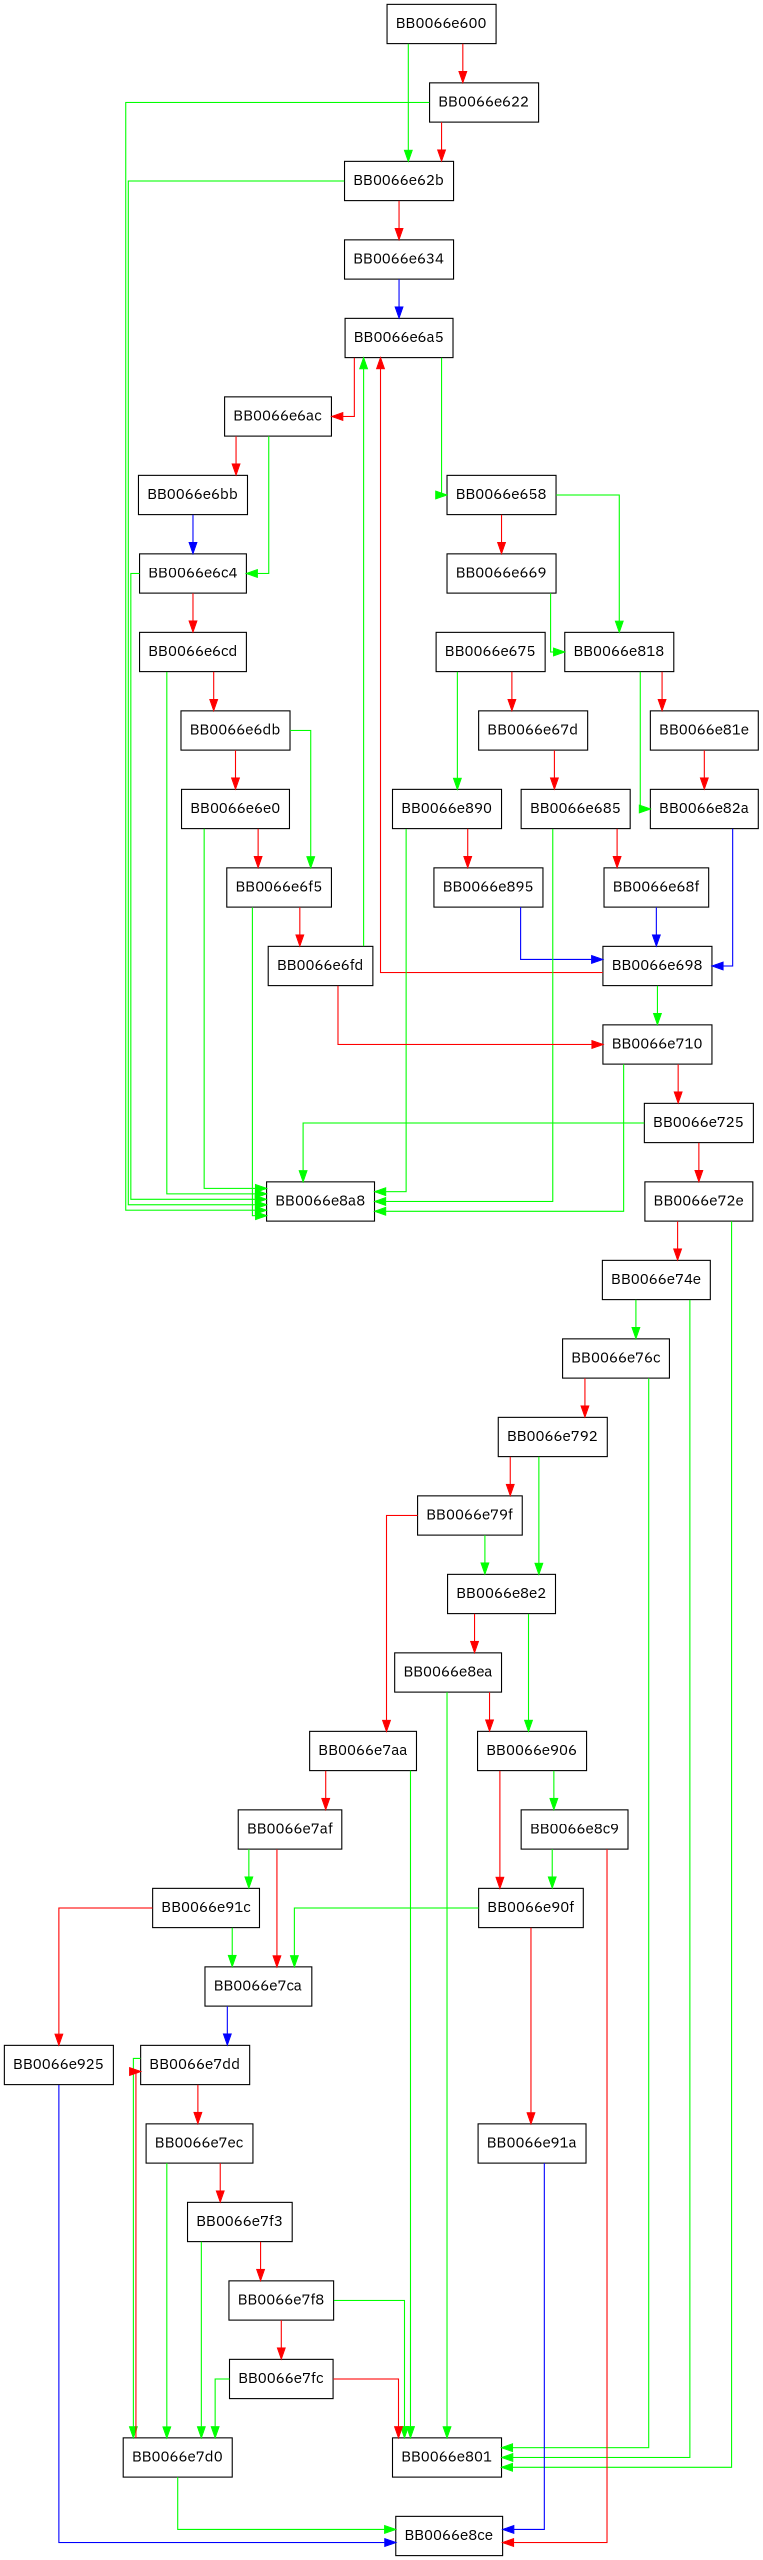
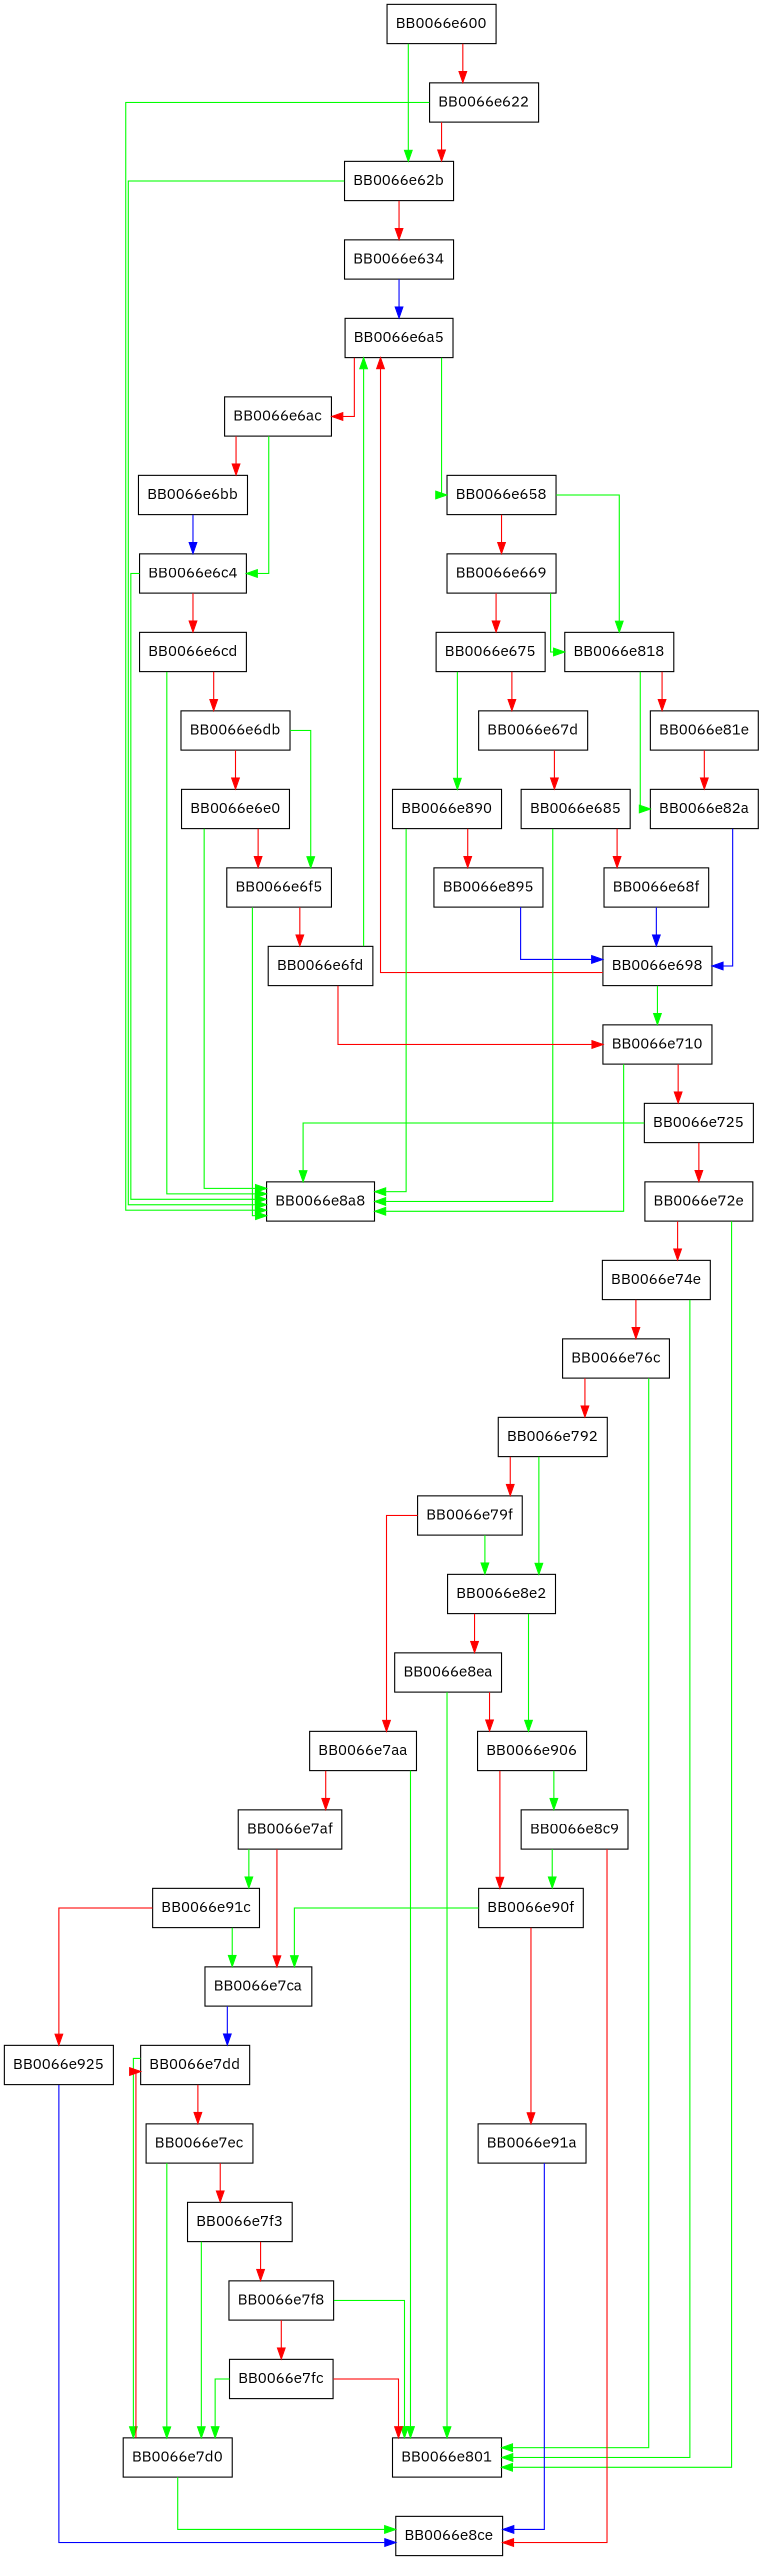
none -> (496, 607)
(636, 1314) -> (636, 1314)
